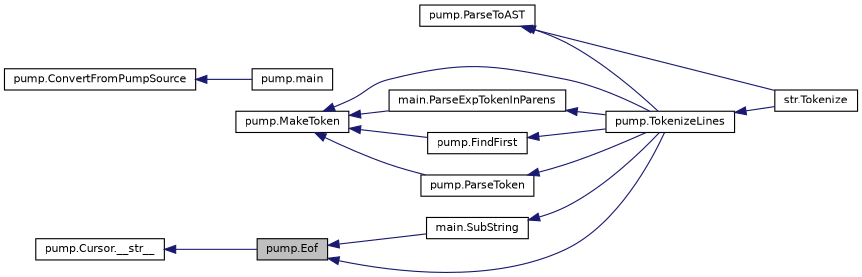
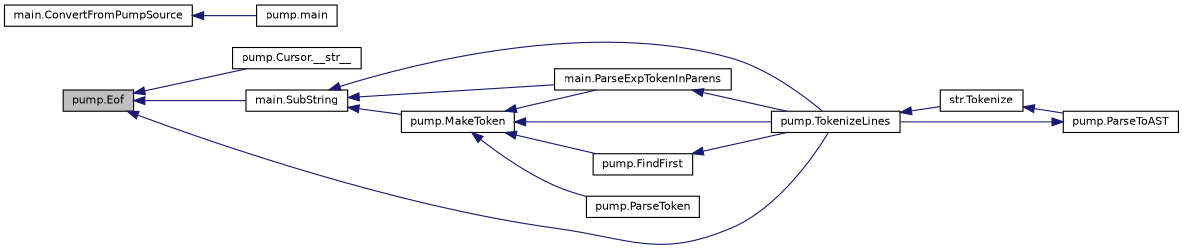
(653, 60) -> (1049, 111)
(100, 79) -> (98, 16)
none -> (457, 91)
none -> (380, 112)
(593, 155) -> none
(216, 249) -> (196, 80)
